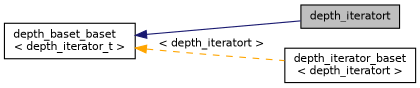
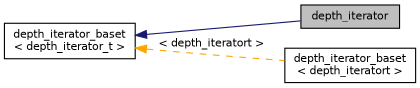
(350, 17) -> (350, 17)
(70, 41) -> (70, 41)
